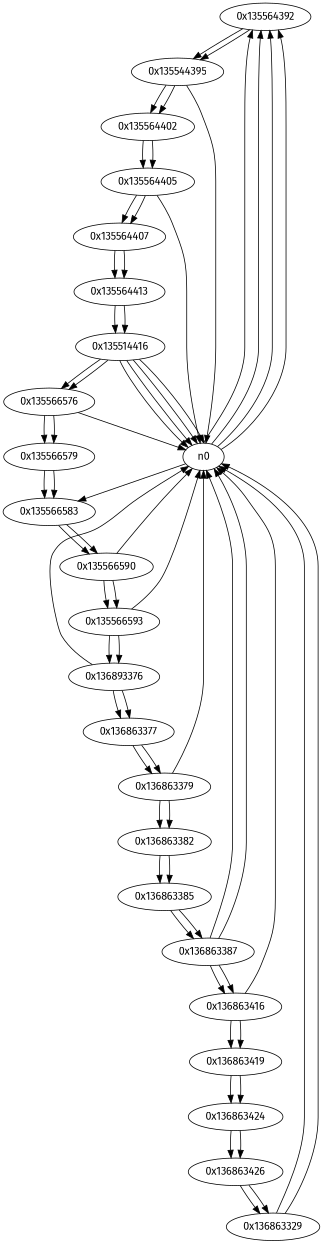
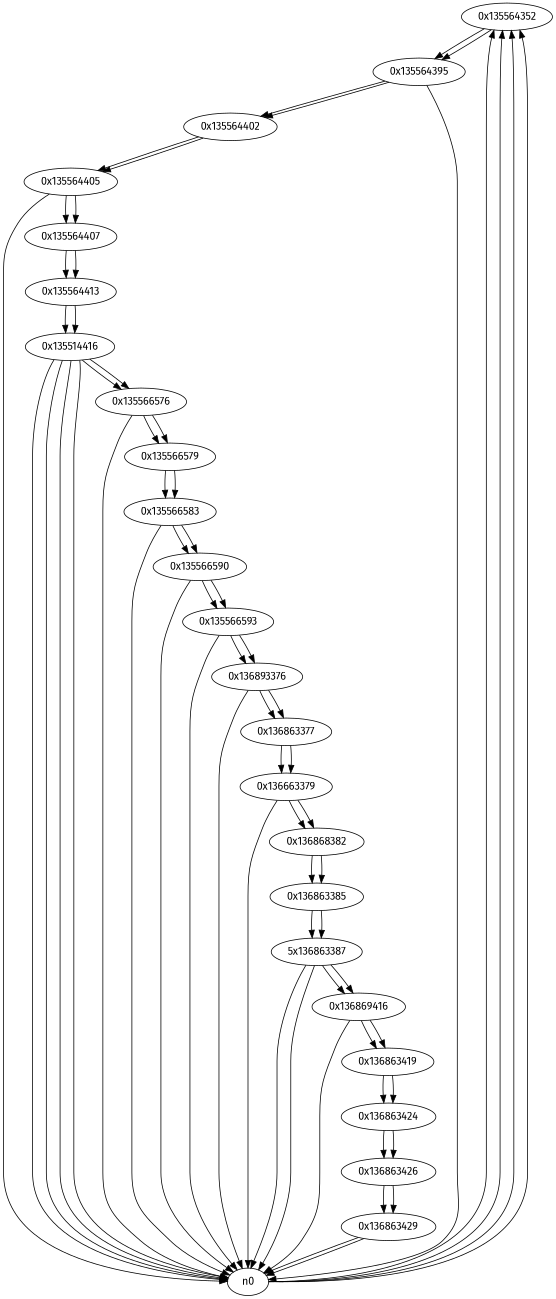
(265, 17) -> (507, 17)
(178, 72) -> (419, 72)
(135, 481) -> (132, 918)
(165, 787) -> (286, 787)
(165, 842) -> (317, 842)
(208, 952) -> (317, 952)
(236, 1007) -> (359, 1007)
(273, 1227) -> (389, 1227)
